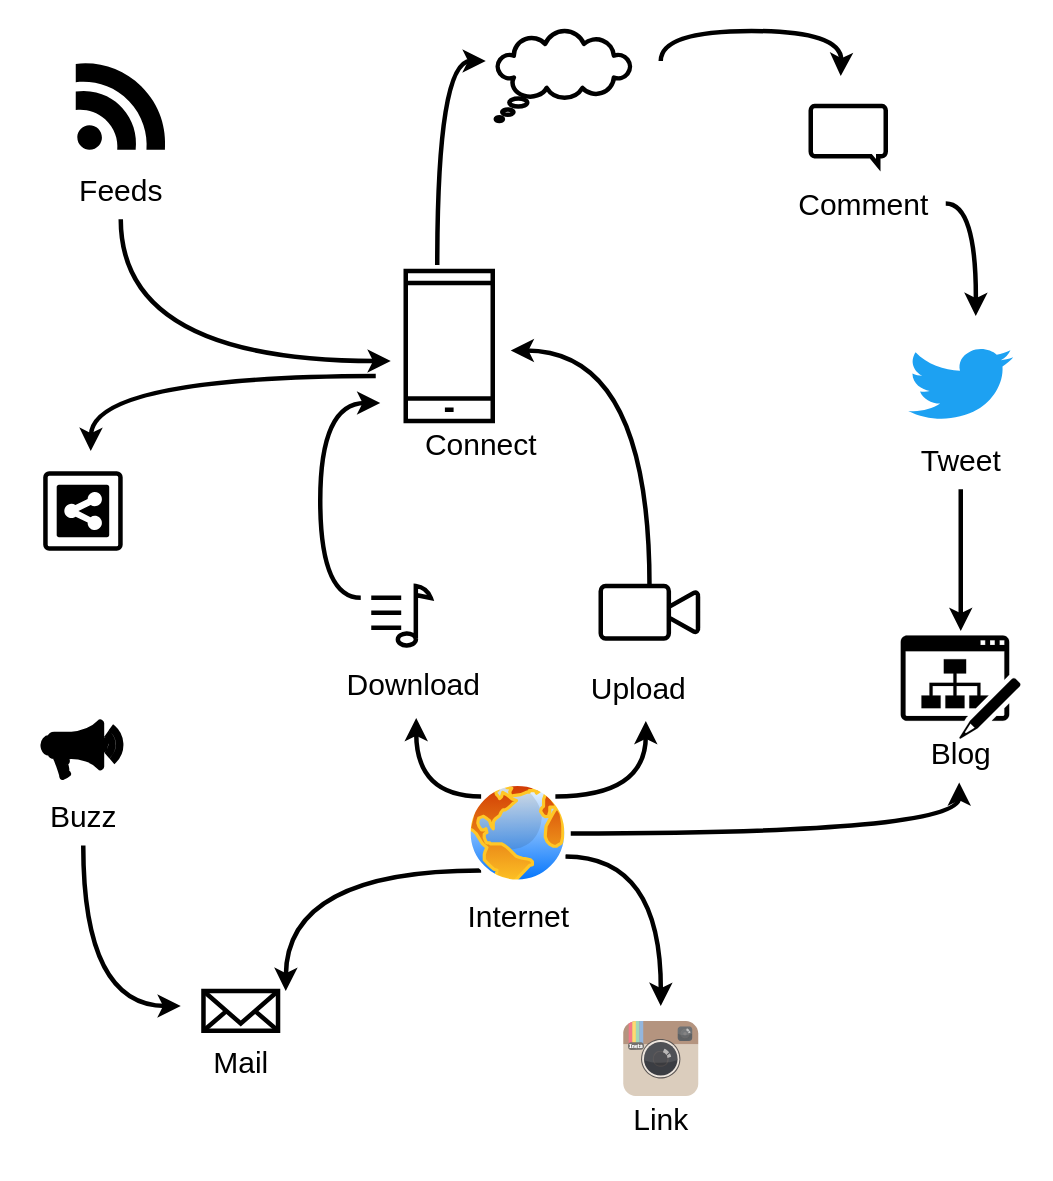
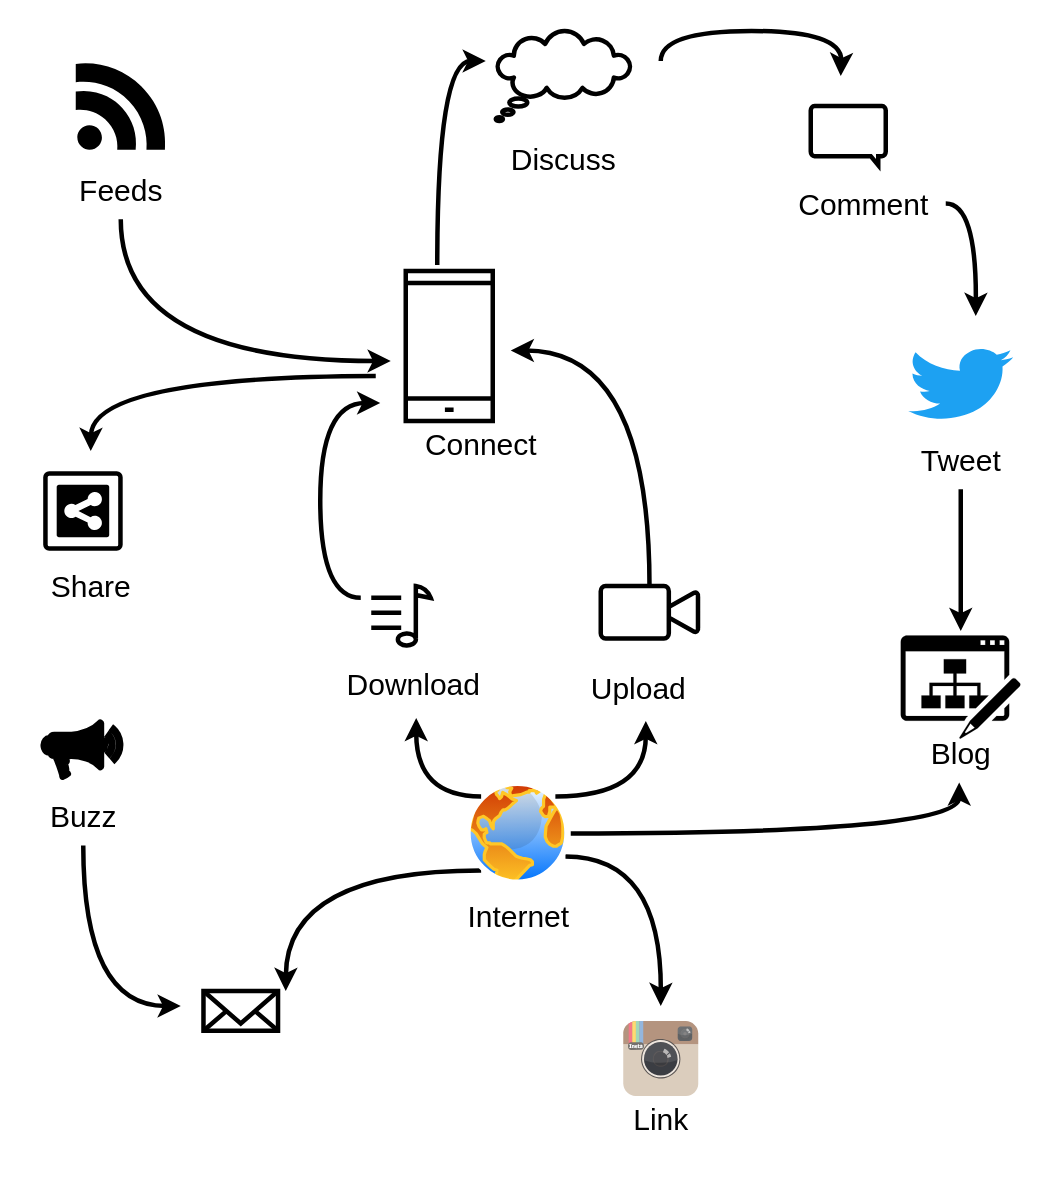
none -> (563, 158)
none -> (91, 586)
(241, 1061) -> none
